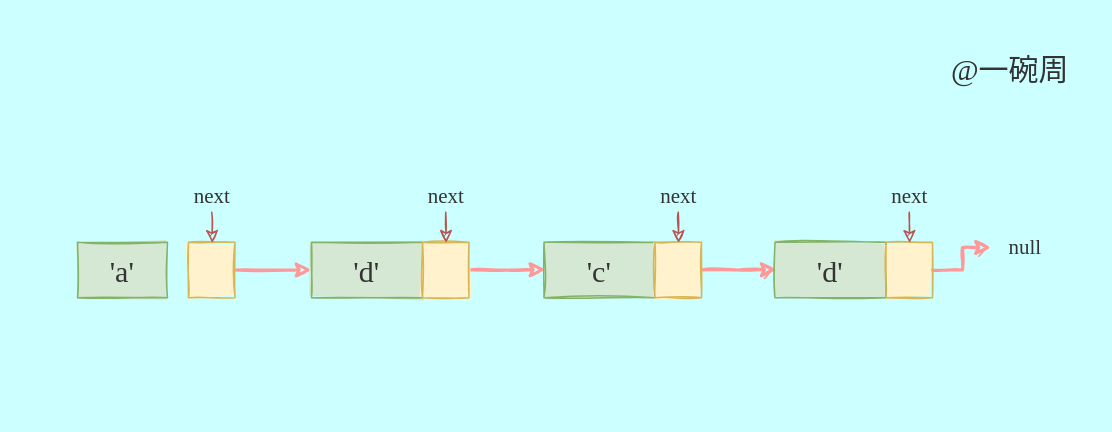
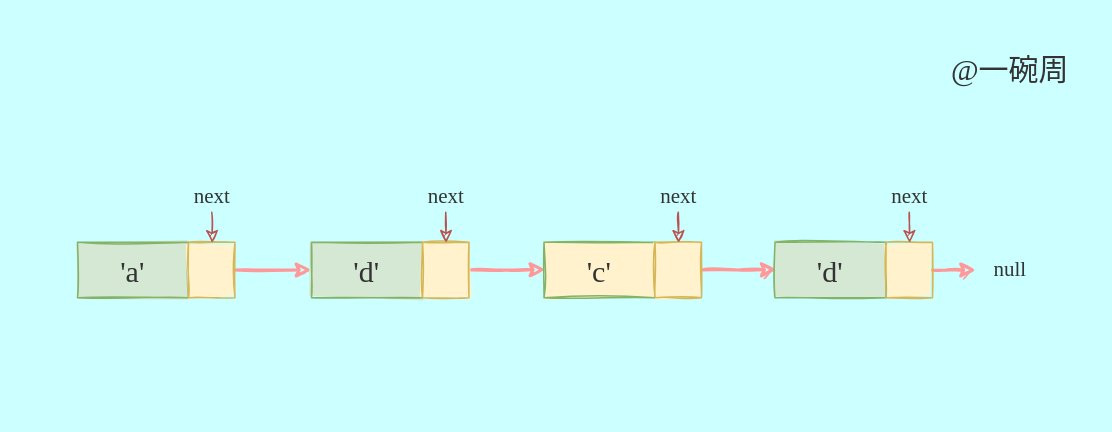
(1025, 248) -> (1010, 270)
(122, 270) -> (133, 270)
(599, 270) -> (599, 270)
